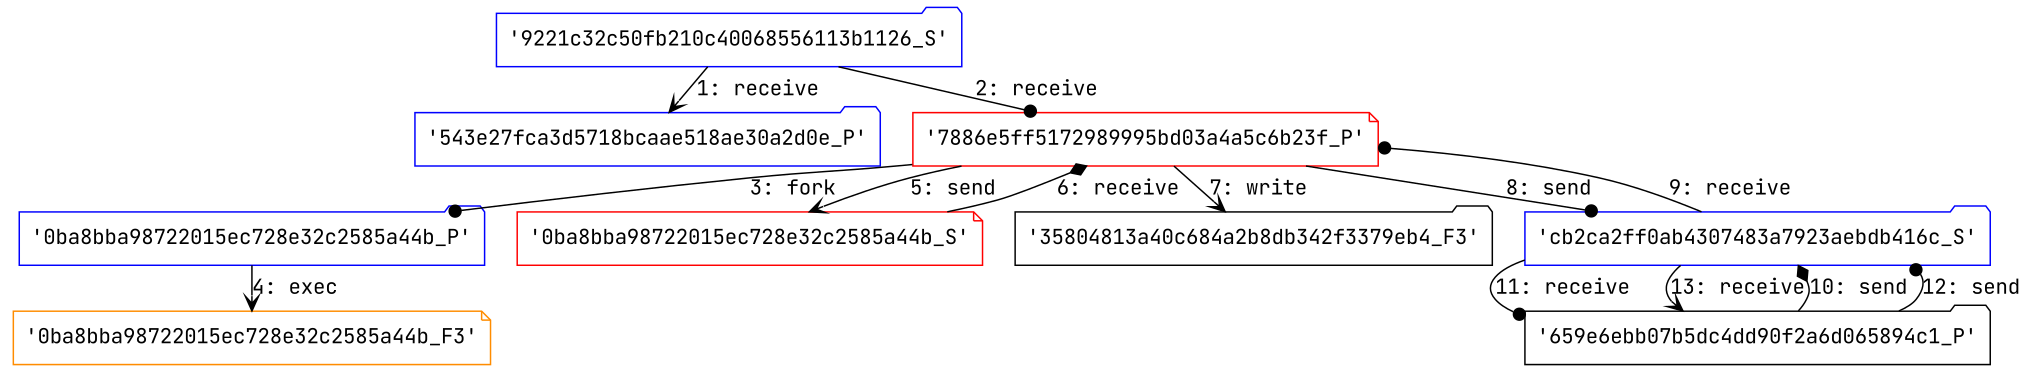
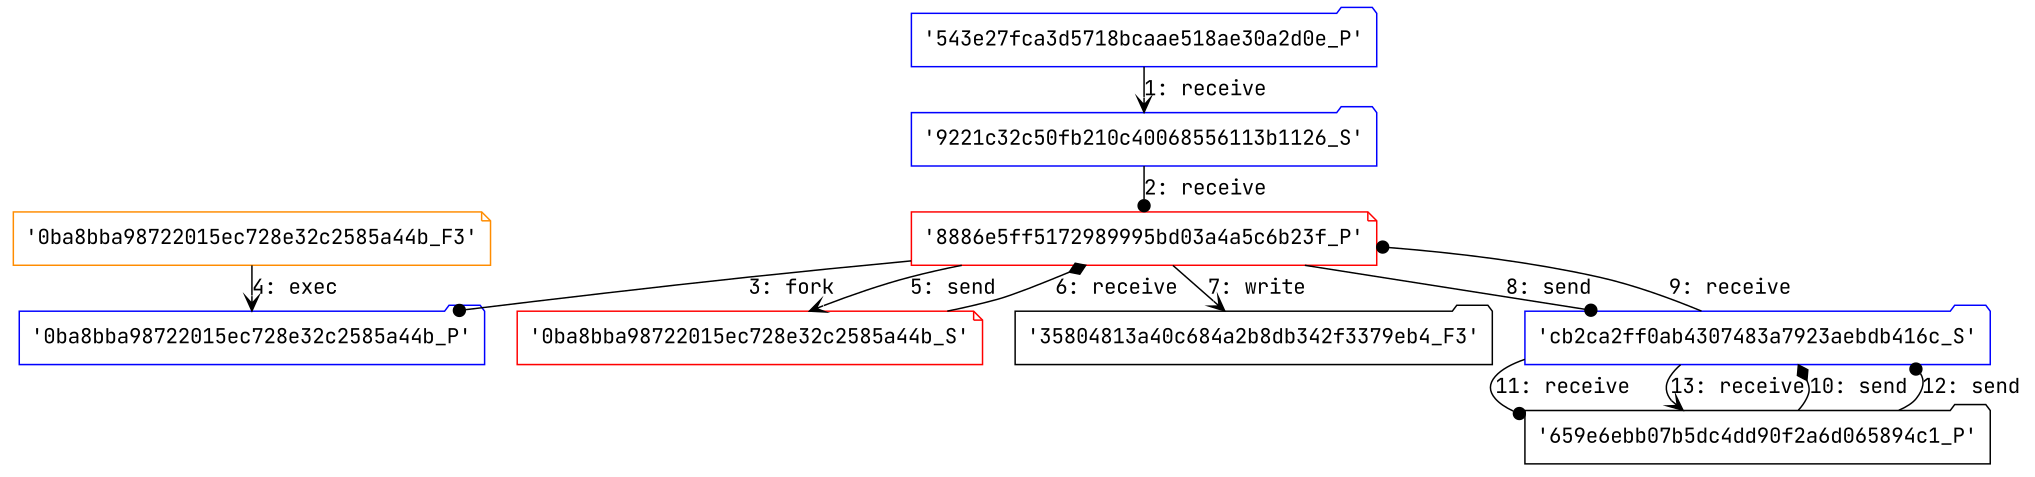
(693, 84) -> (1144, 82)
(1146, 139) -> (1144, 239)
(252, 280) -> (252, 280)
